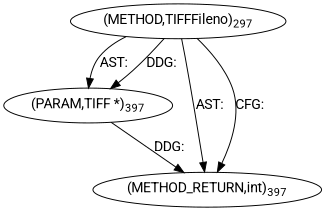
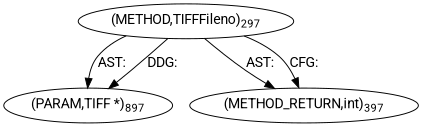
(135, 104) -> (135, 104)
(144, 145) -> none
